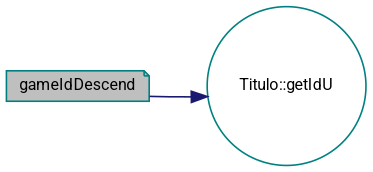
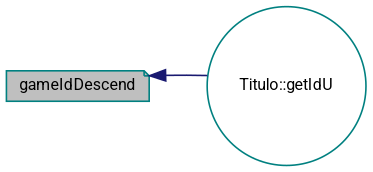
(170, 97) -> (187, 75)
